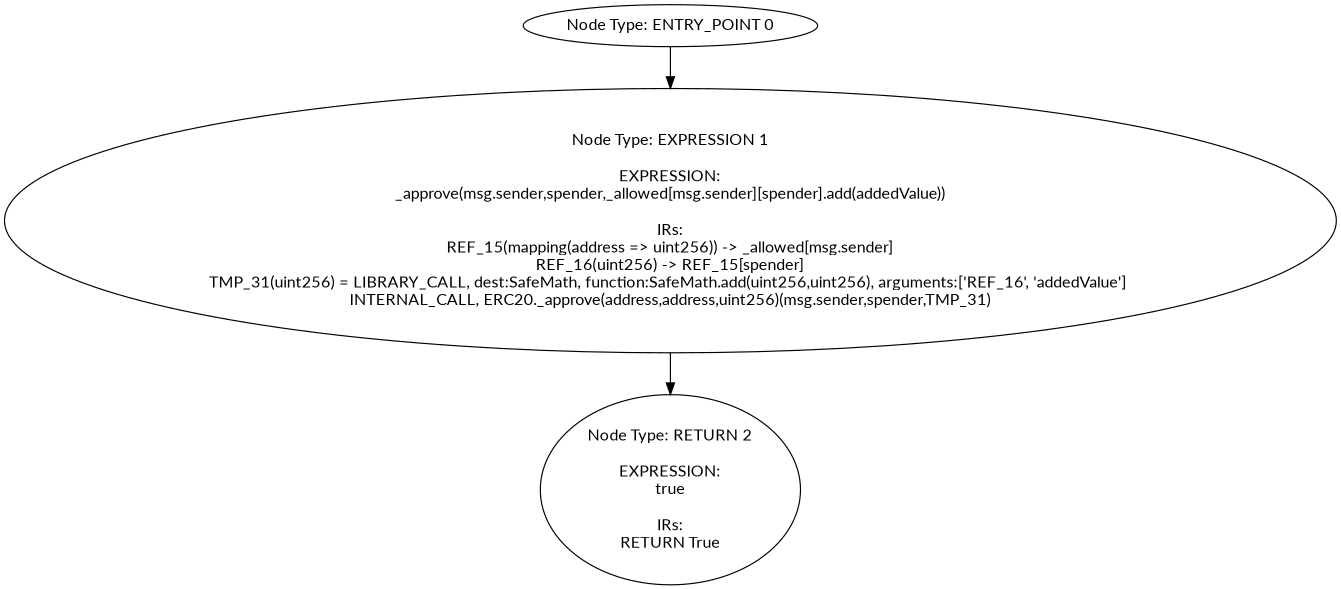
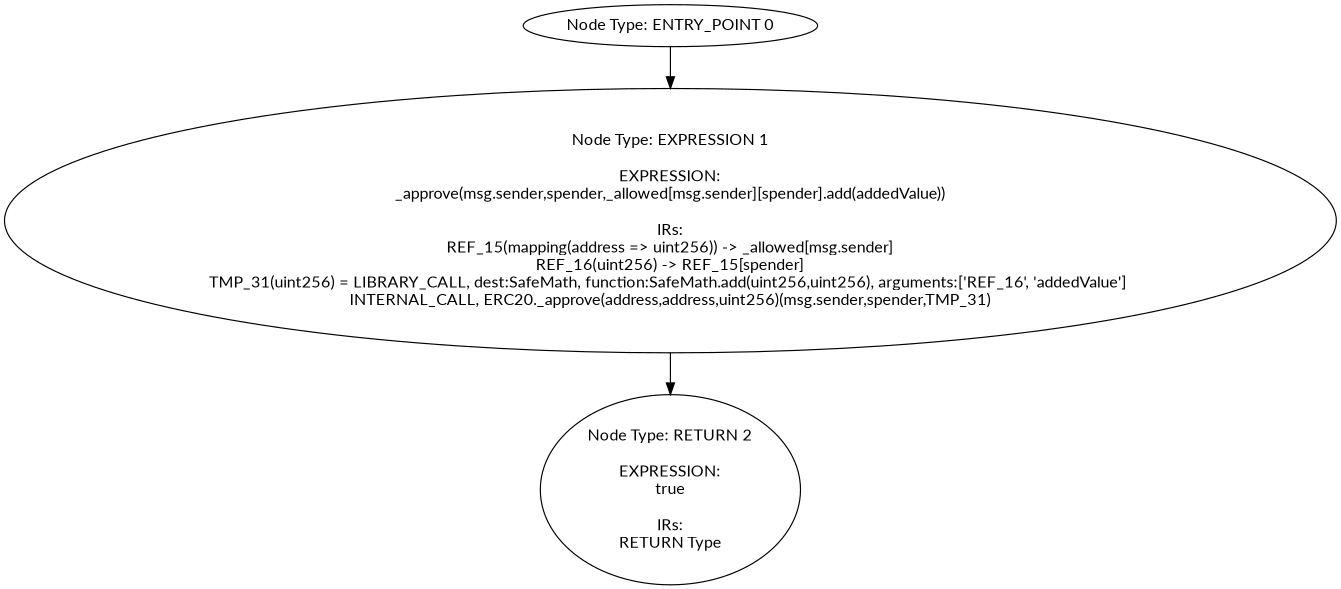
(670, 490) -> (670, 490)
